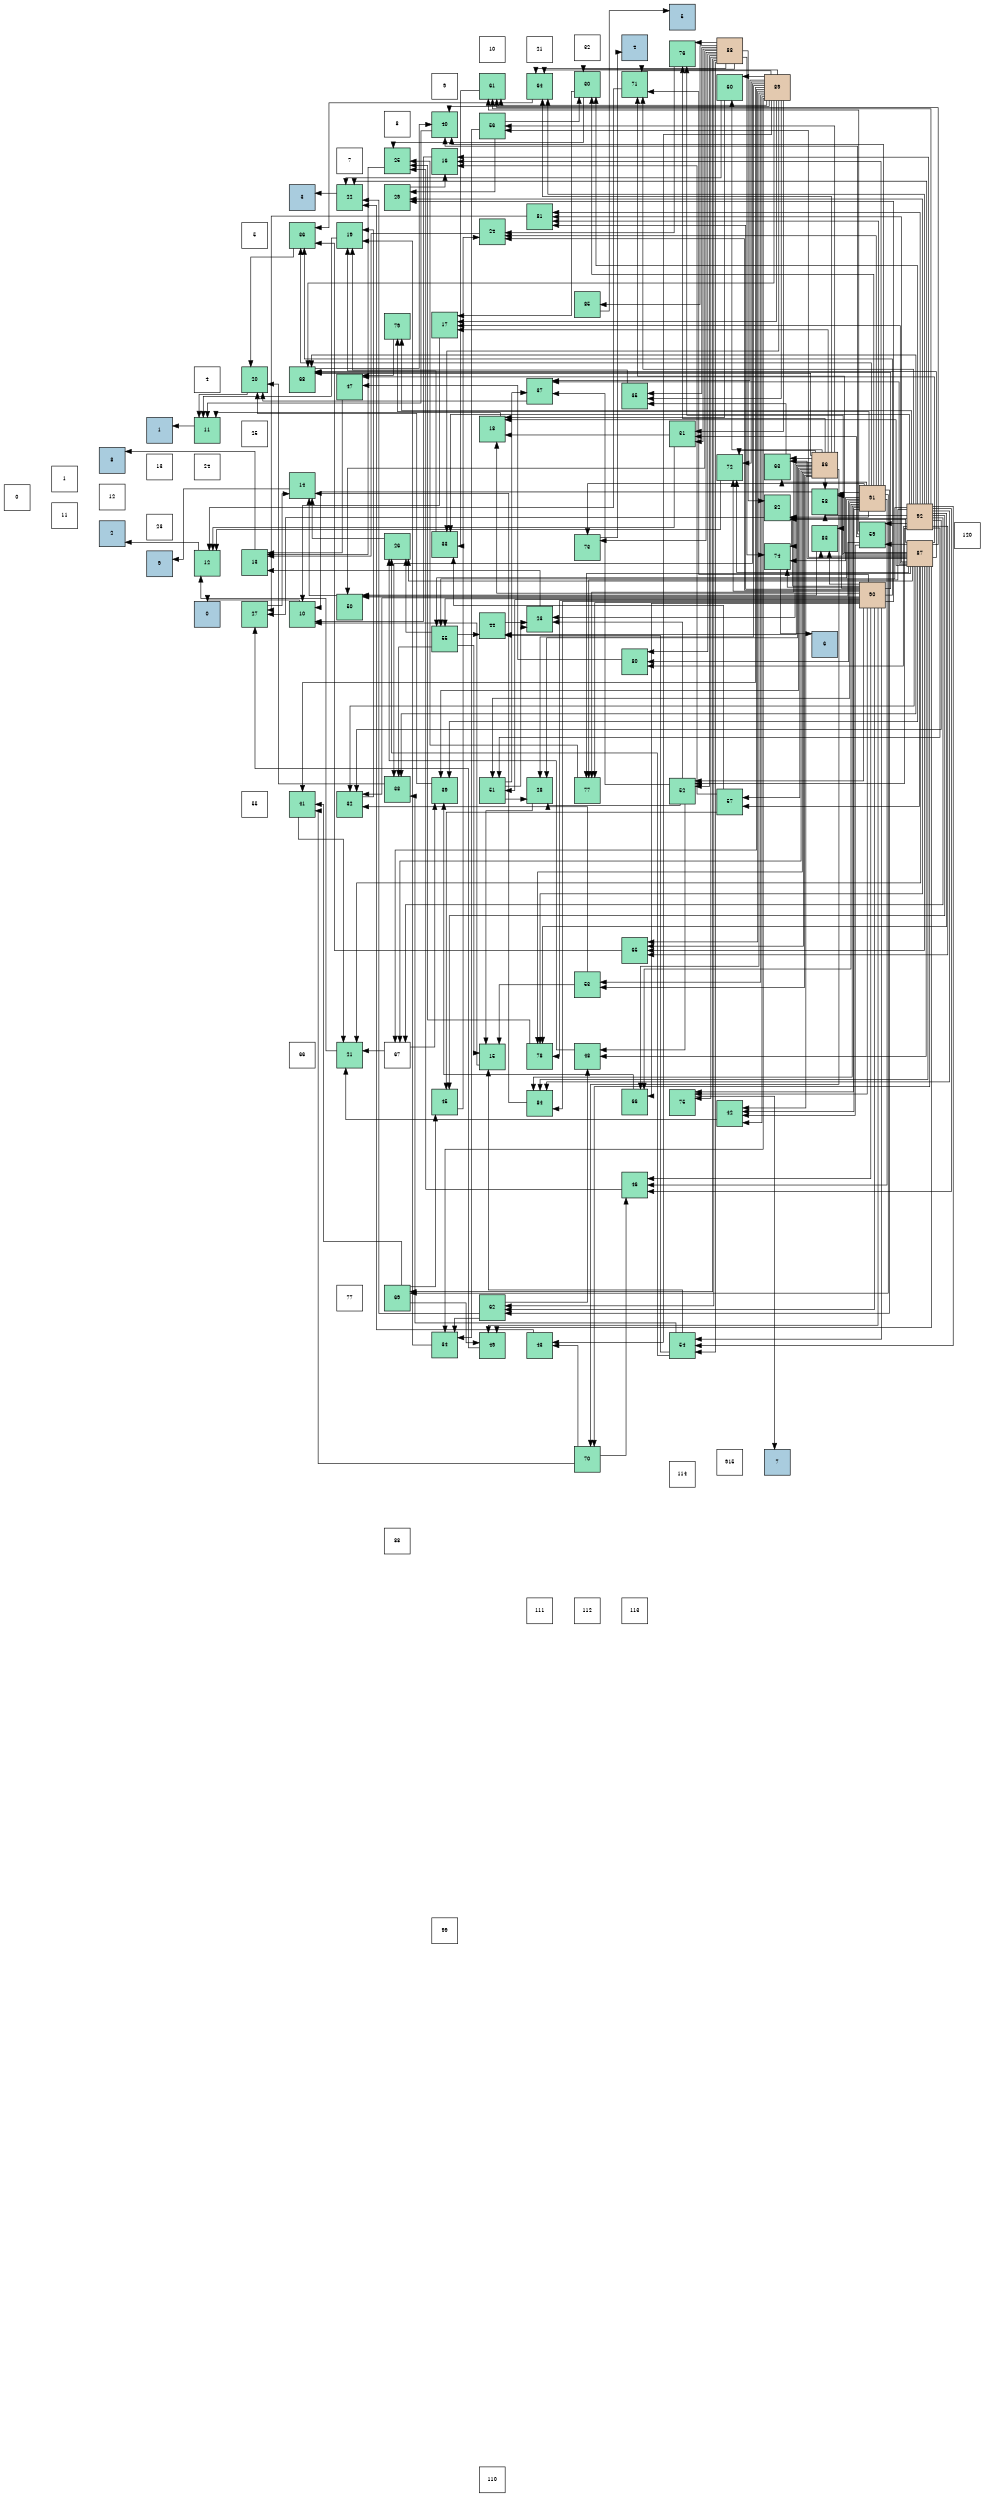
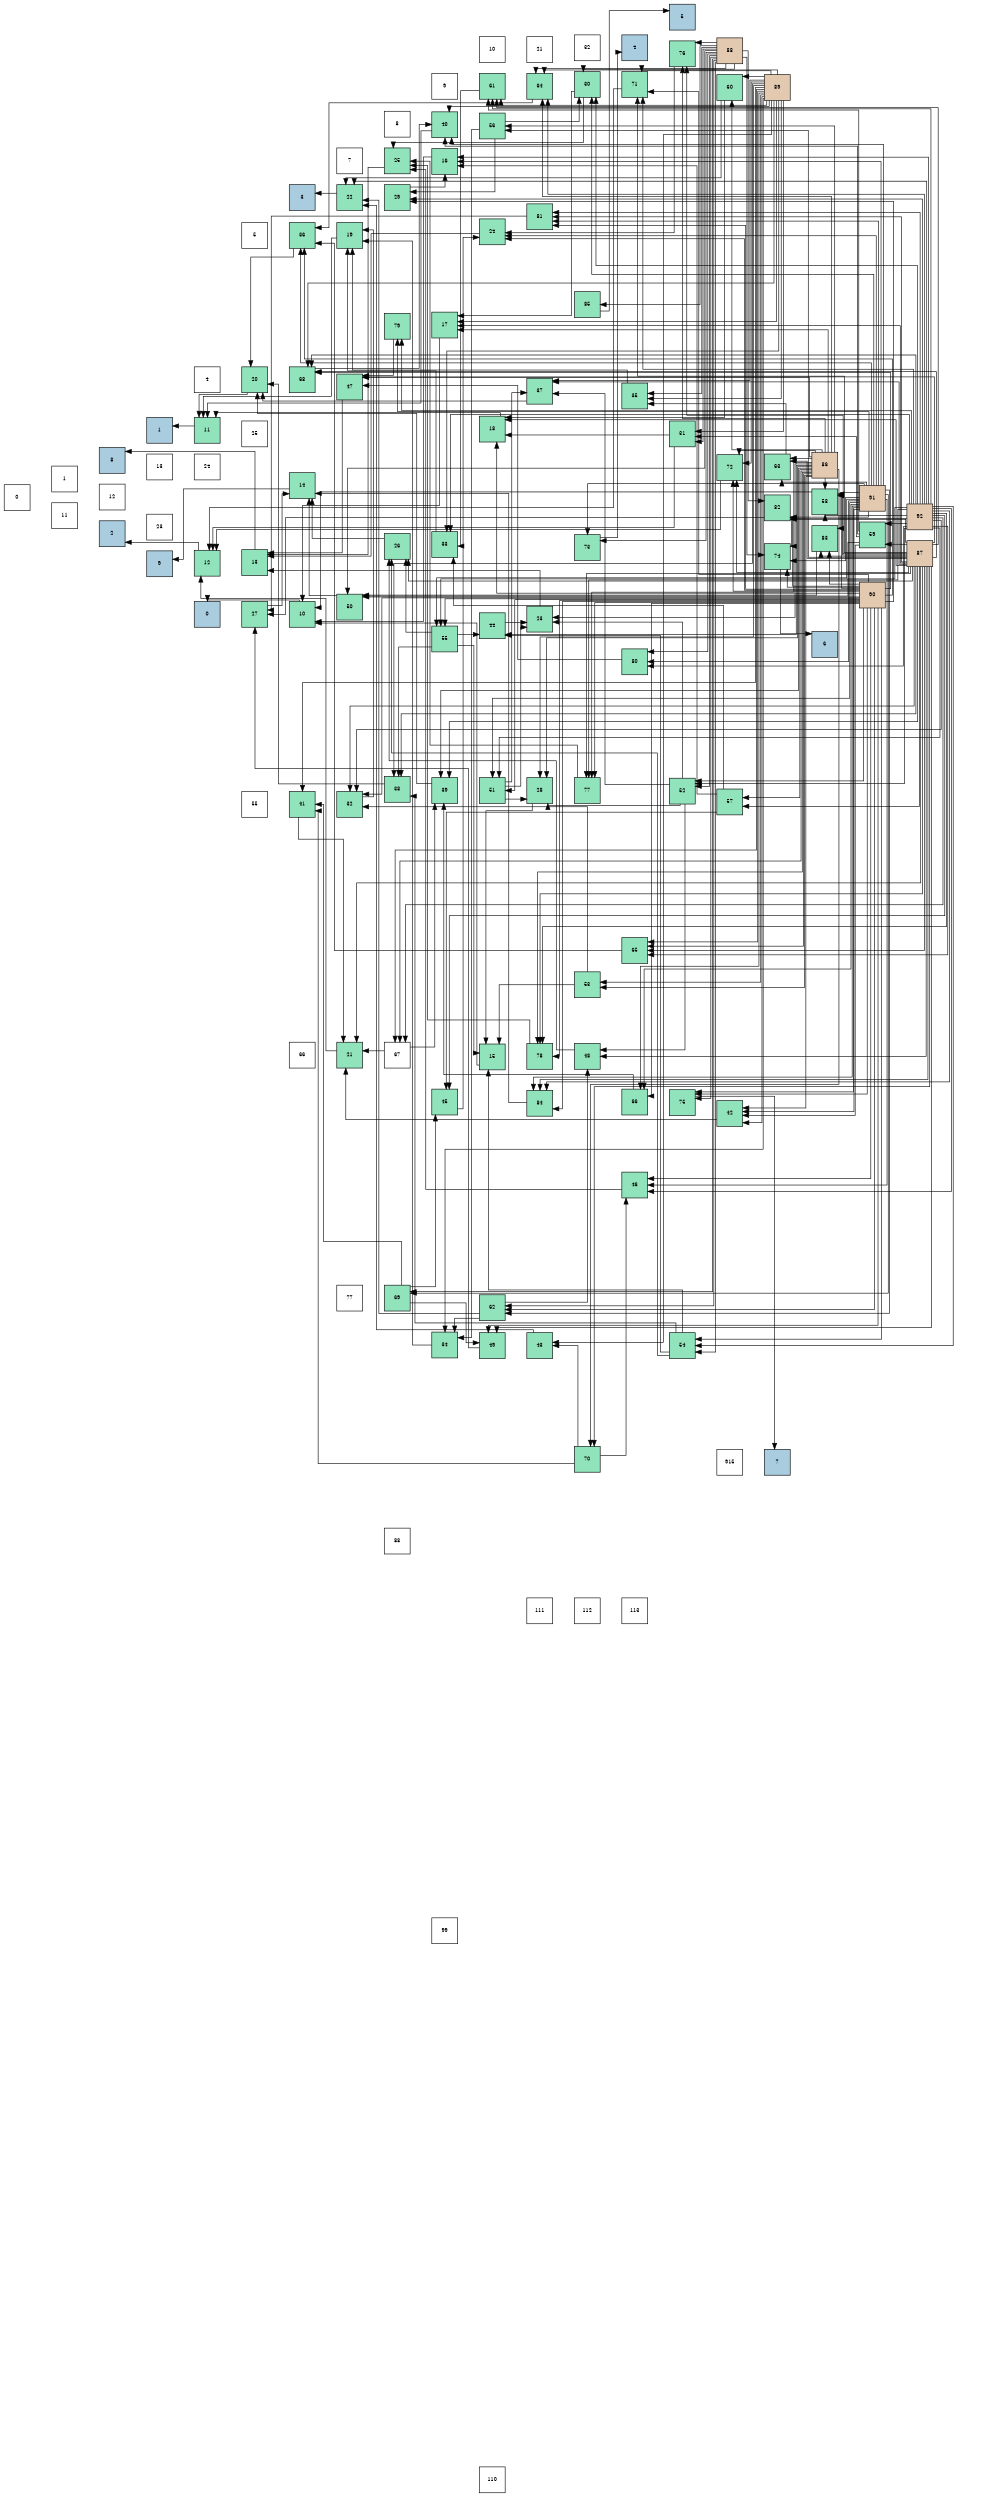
(608, 373) -> (630, 378)
(967, 536) -> none
(682, 1474) -> none
